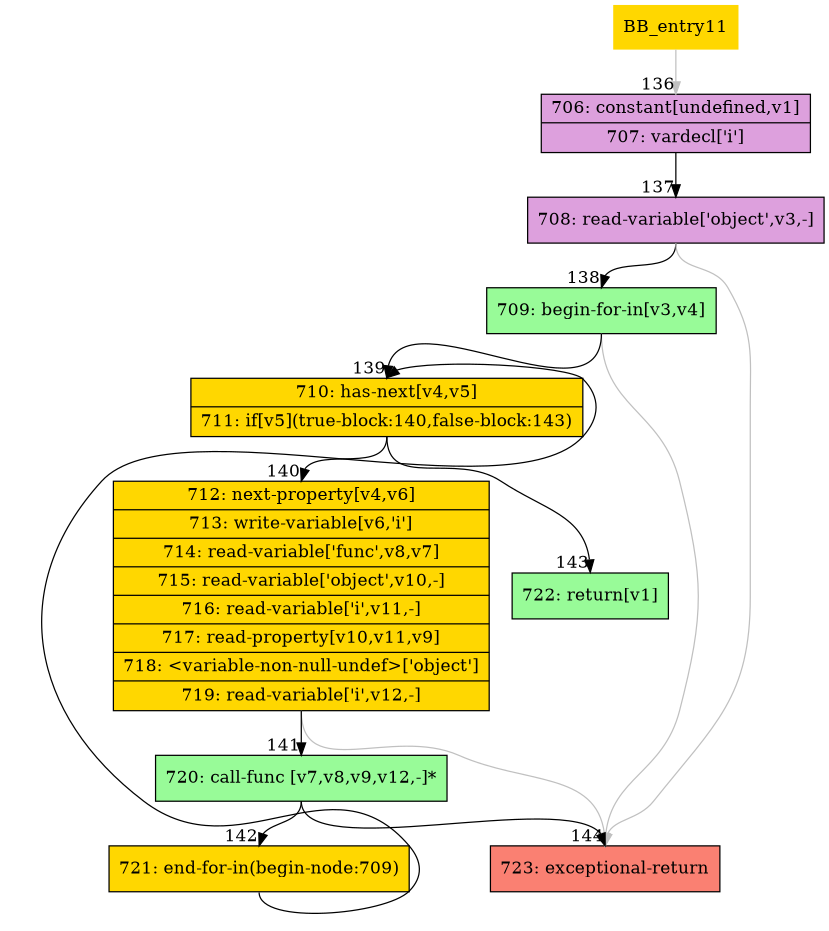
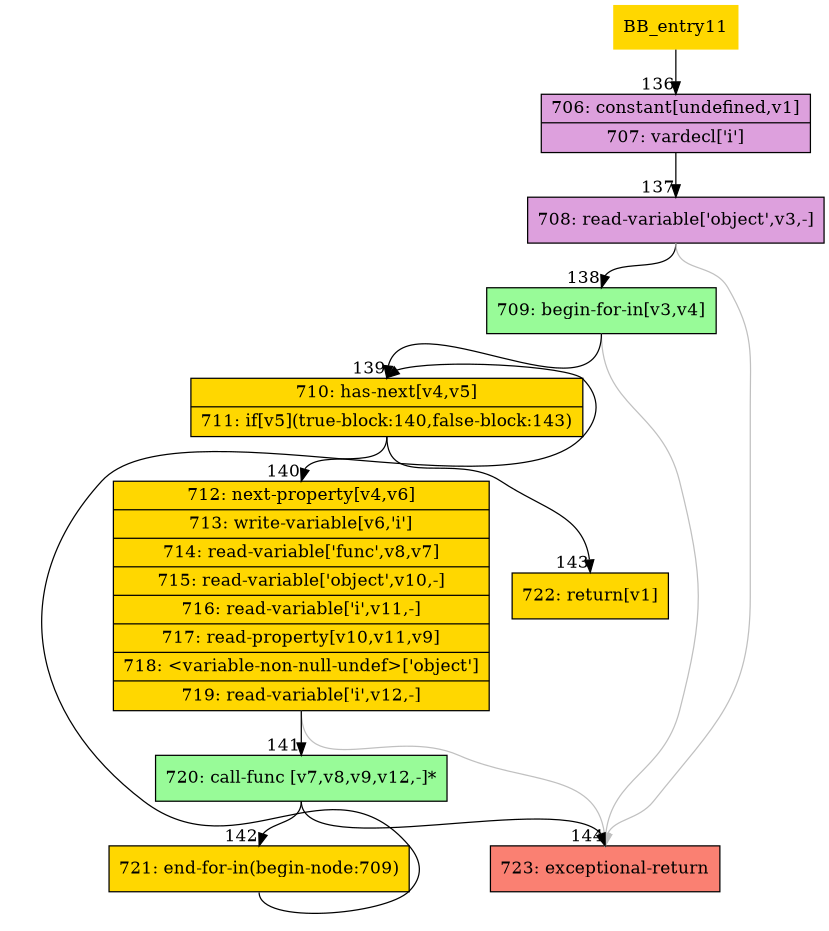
(676, 66) -> (676, 66)
(590, 596) -> (590, 596)
